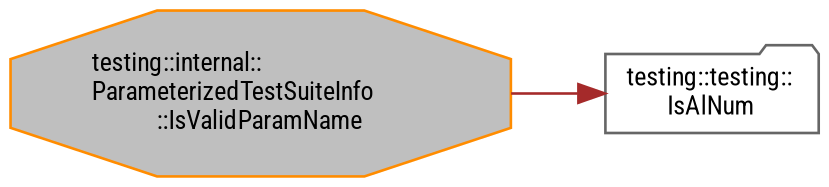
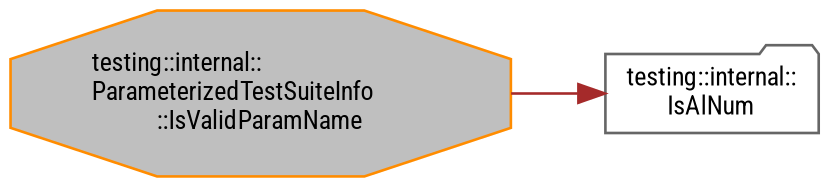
(712, 93) -> (712, 93)
